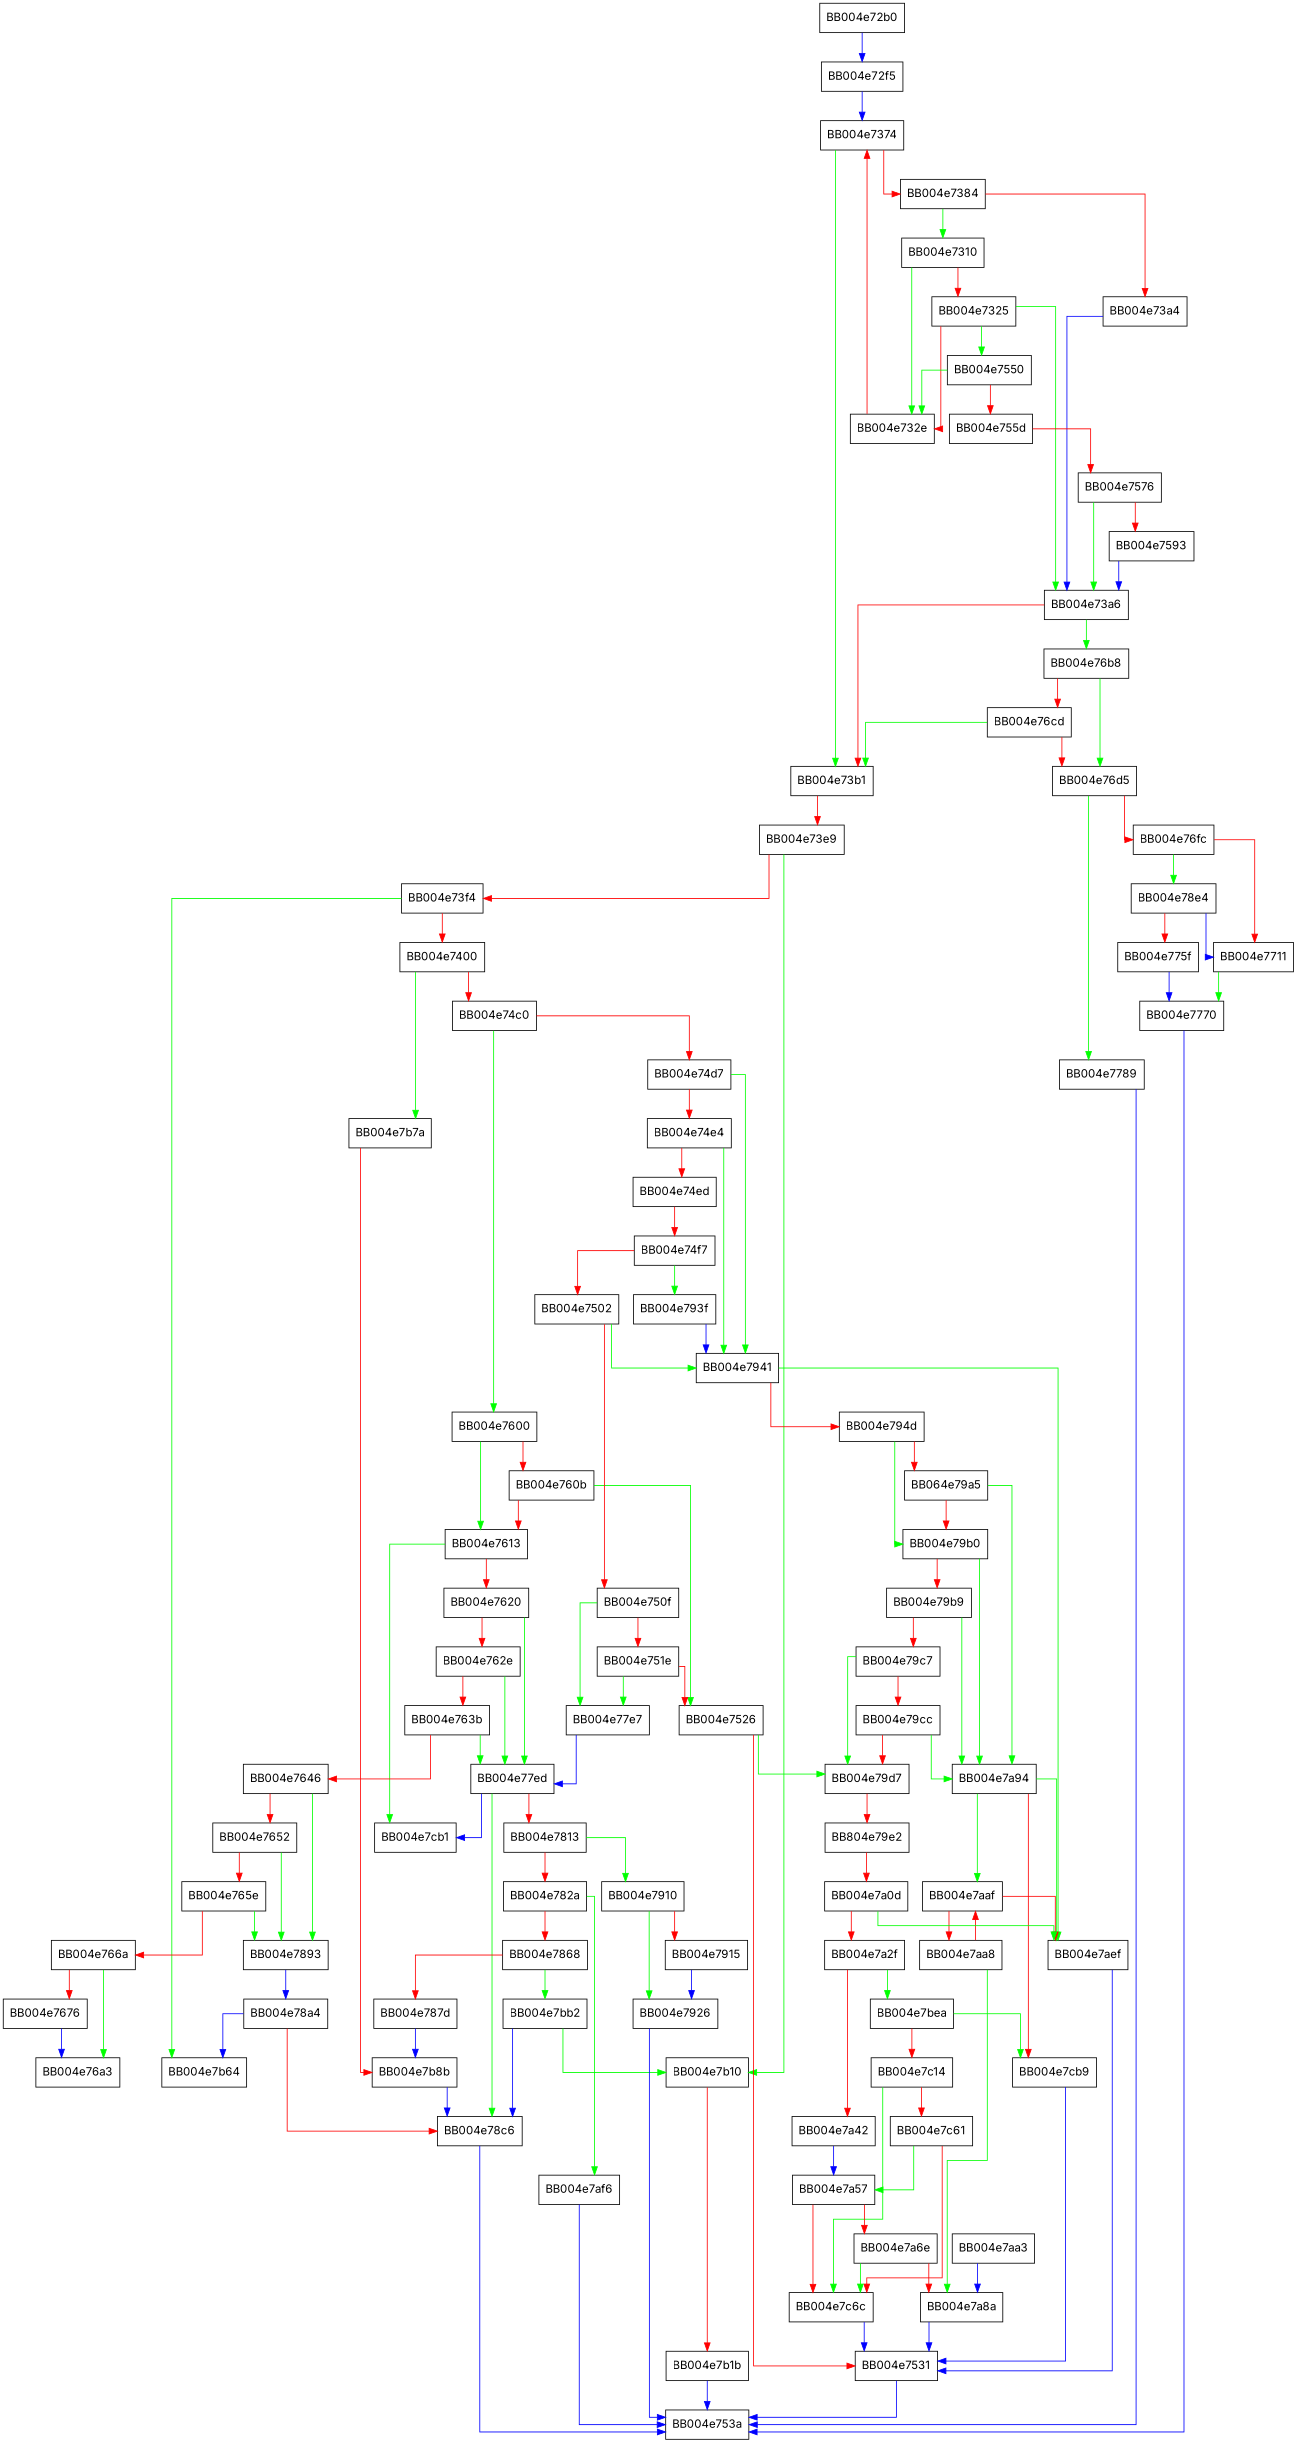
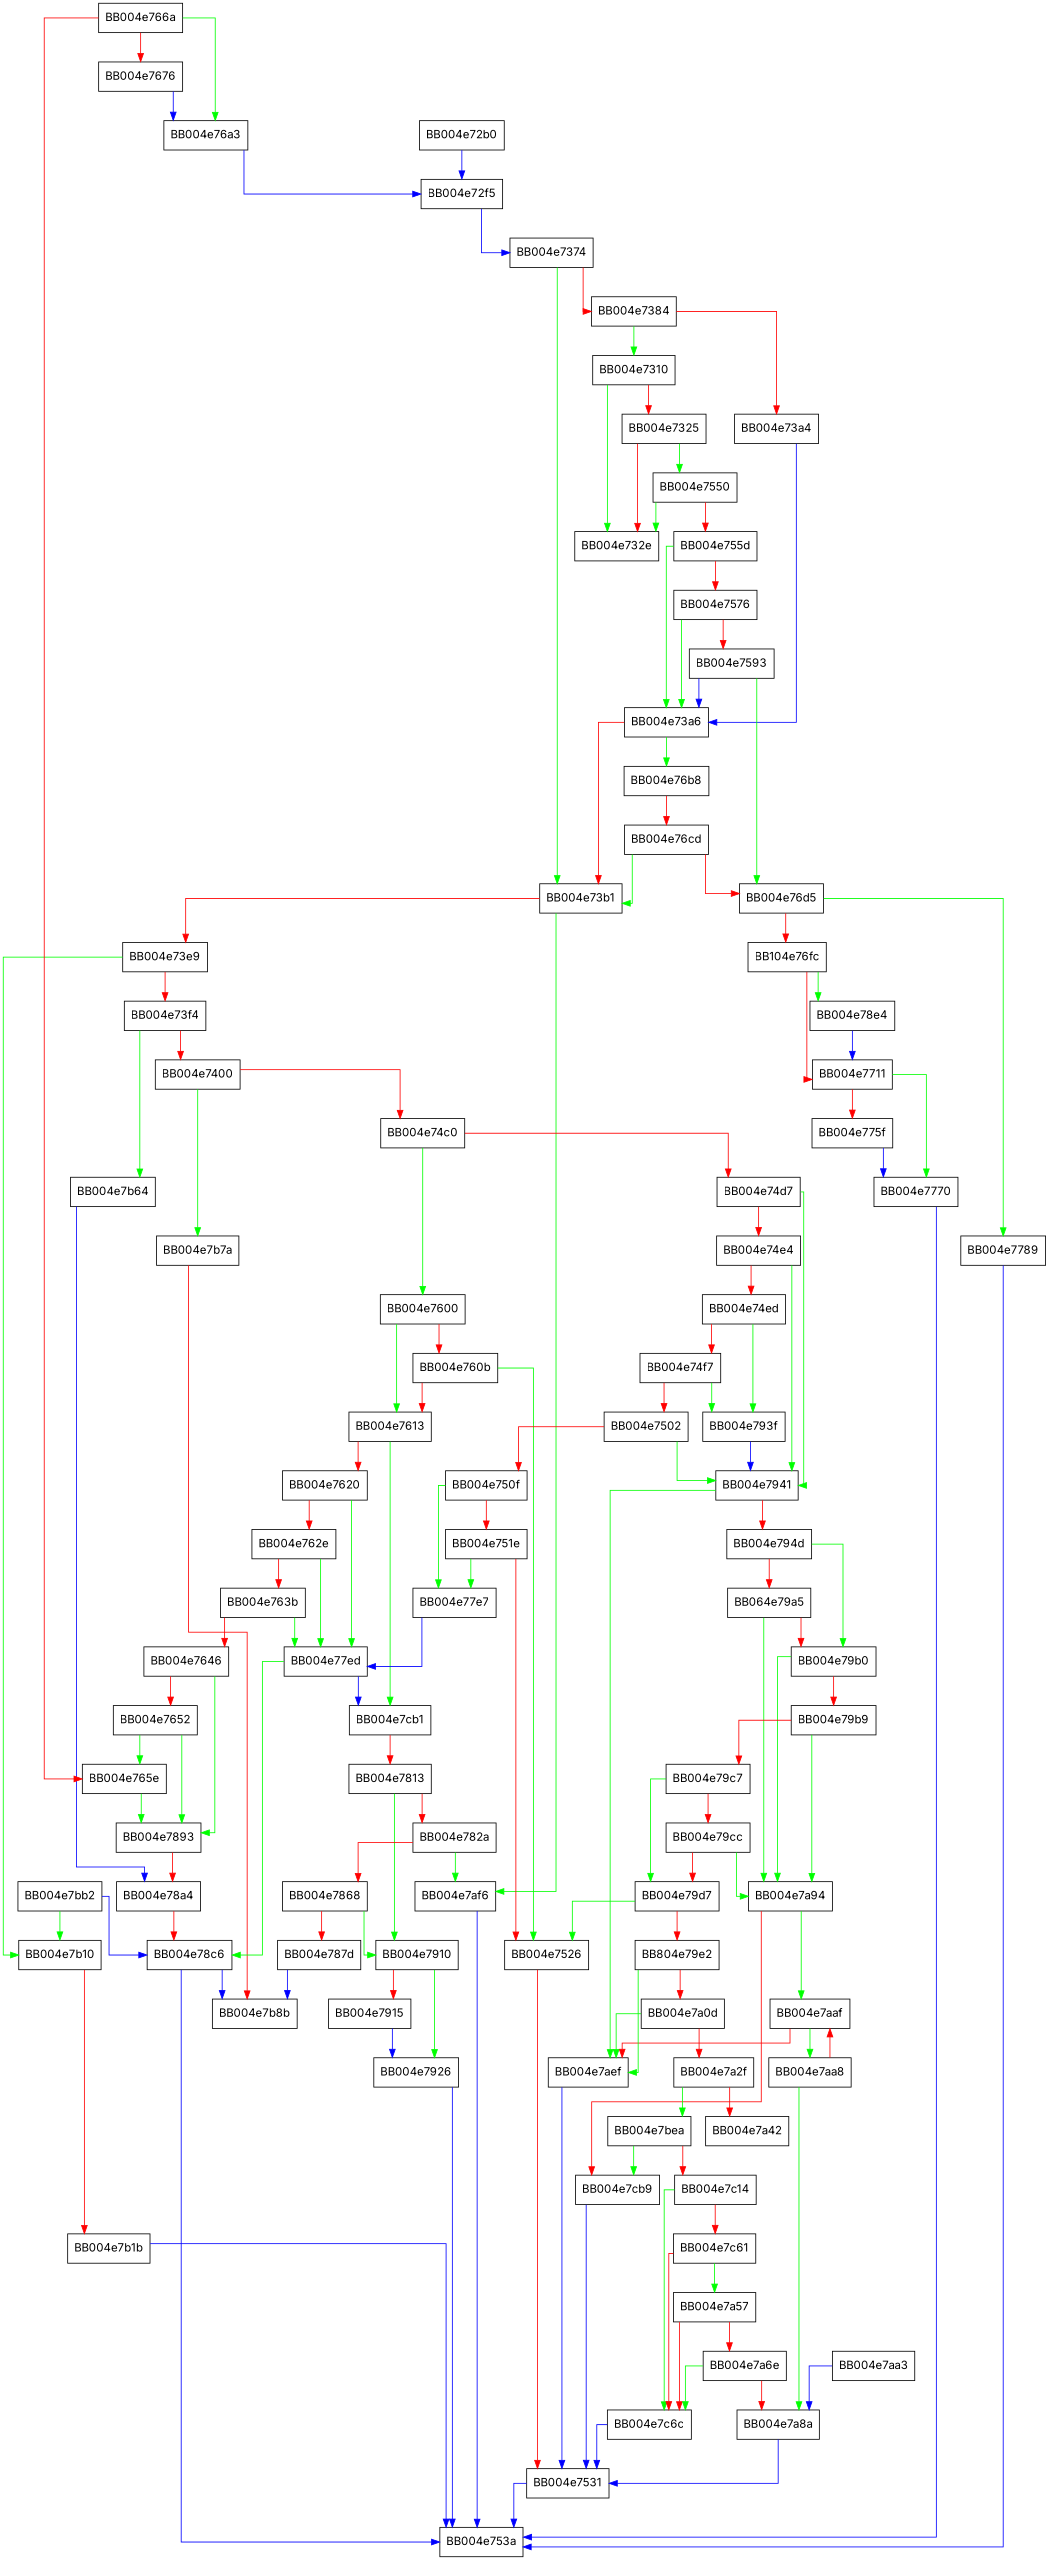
none -> (306, 194)
(867, 286) -> none
(1056, 417) -> (666, 619)
(1100, 718) -> (757, 777)
(1174, 840) -> (787, 957)
(1165, 924) -> (852, 1100)
none -> (753, 1364)
none -> (556, 1403)
(768, 1774) -> (588, 1901)
(529, 1804) -> (390, 1745)
(1057, 1845) -> (638, 2022)
(239, 1863) -> (140, 1745)
(949, 1920) -> (810, 2039)
(195, 1955) -> (44, 886)
(286, 1980) -> (173, 1863)
(545, 1980) -> (364, 1935)
(223, 2021) -> (76, 1574)
(447, 2098) -> (222, 1980)
(834, 2156) -> none
